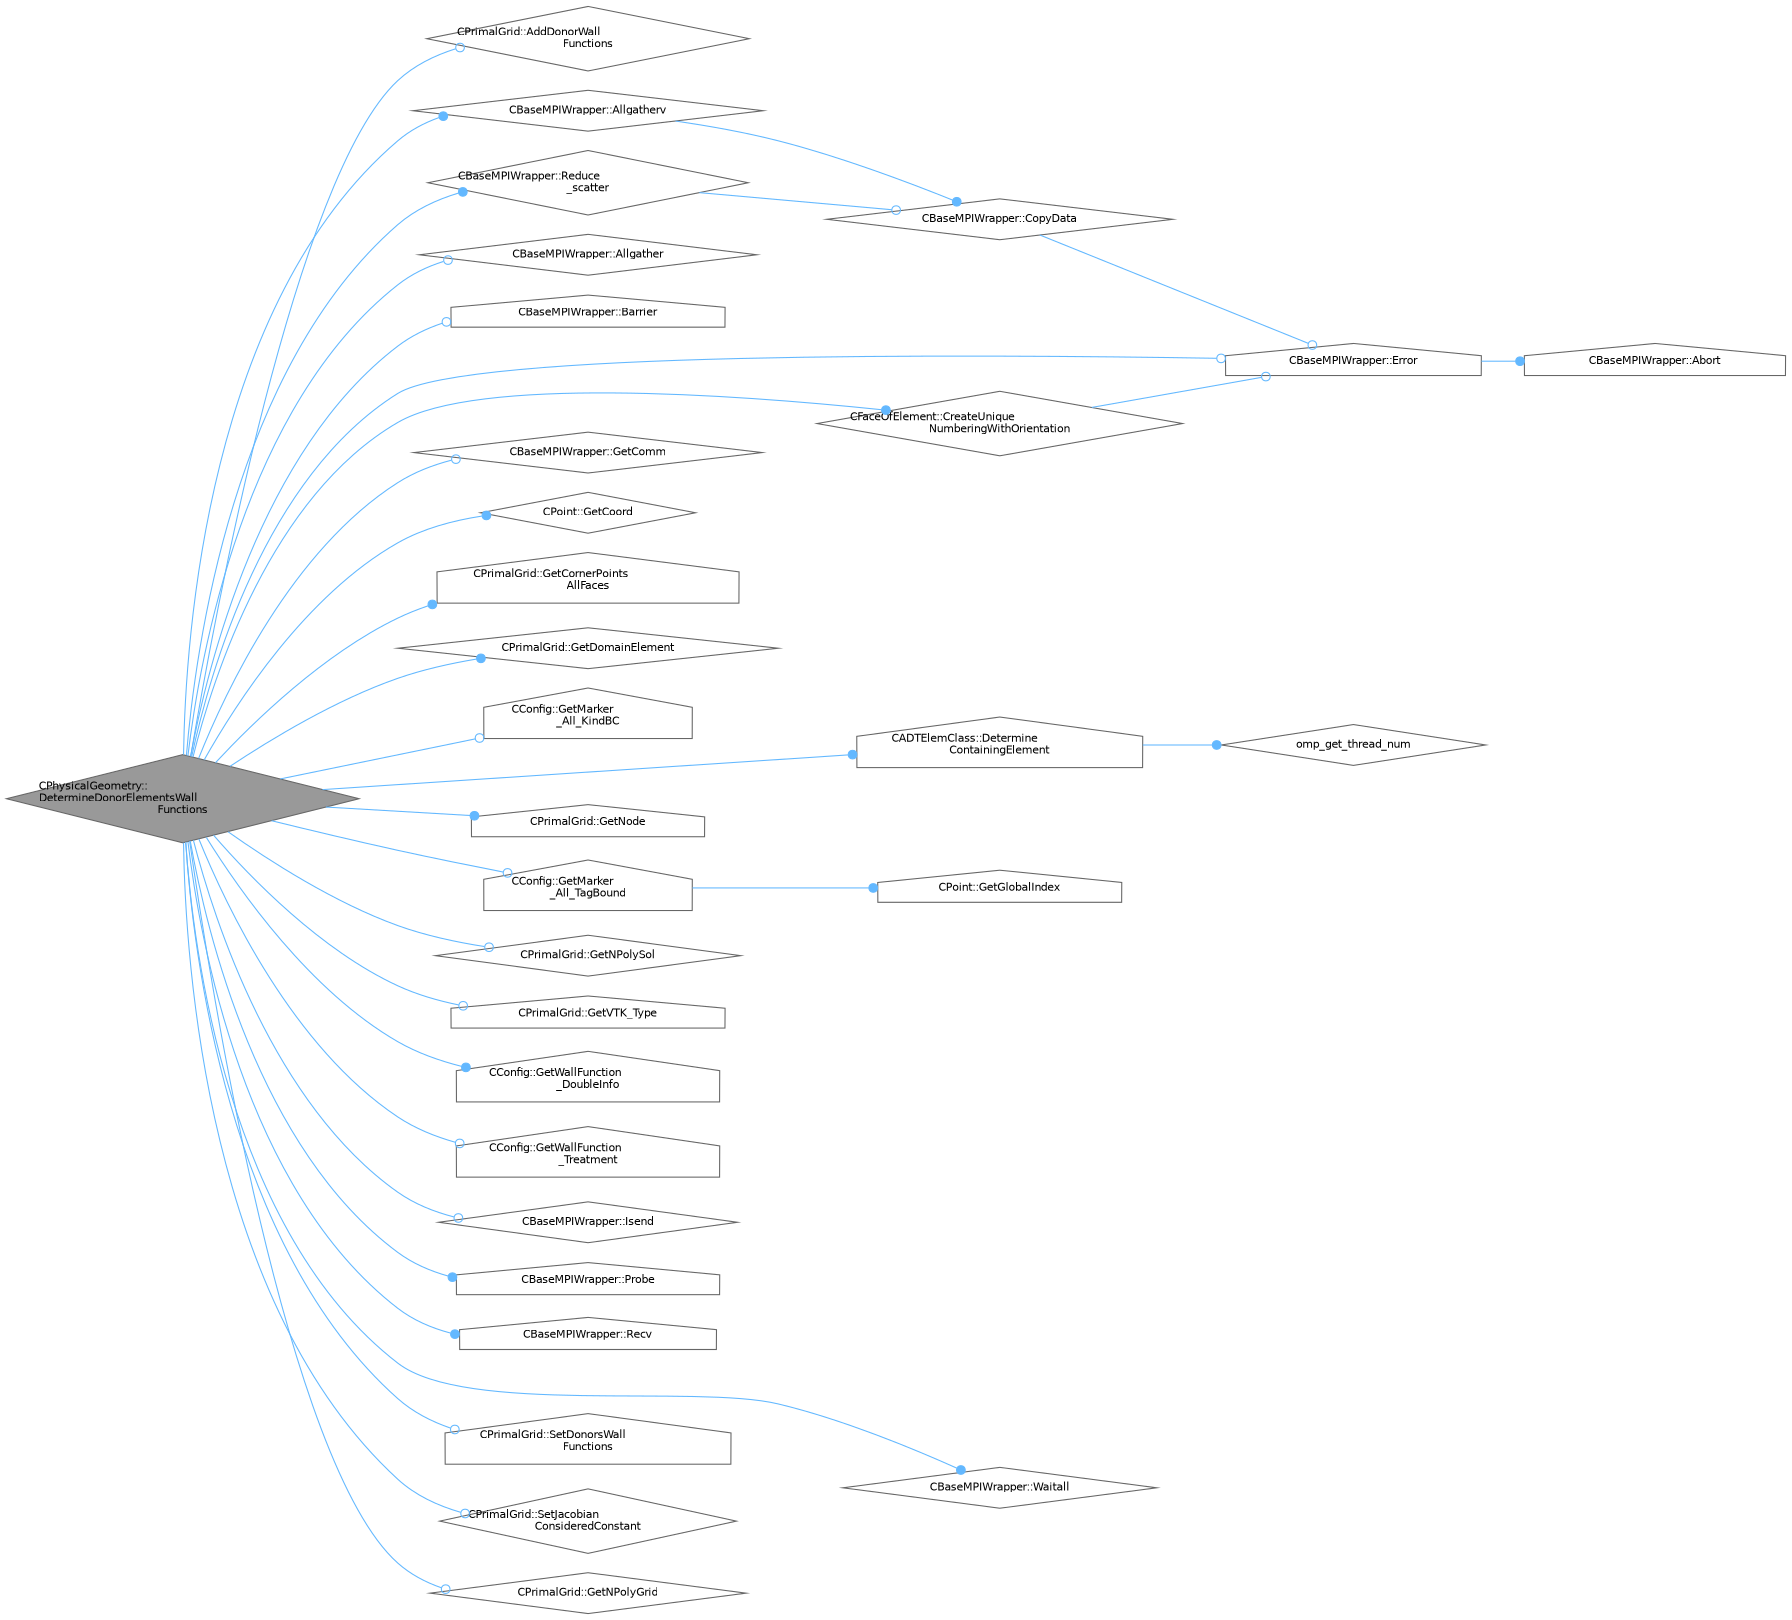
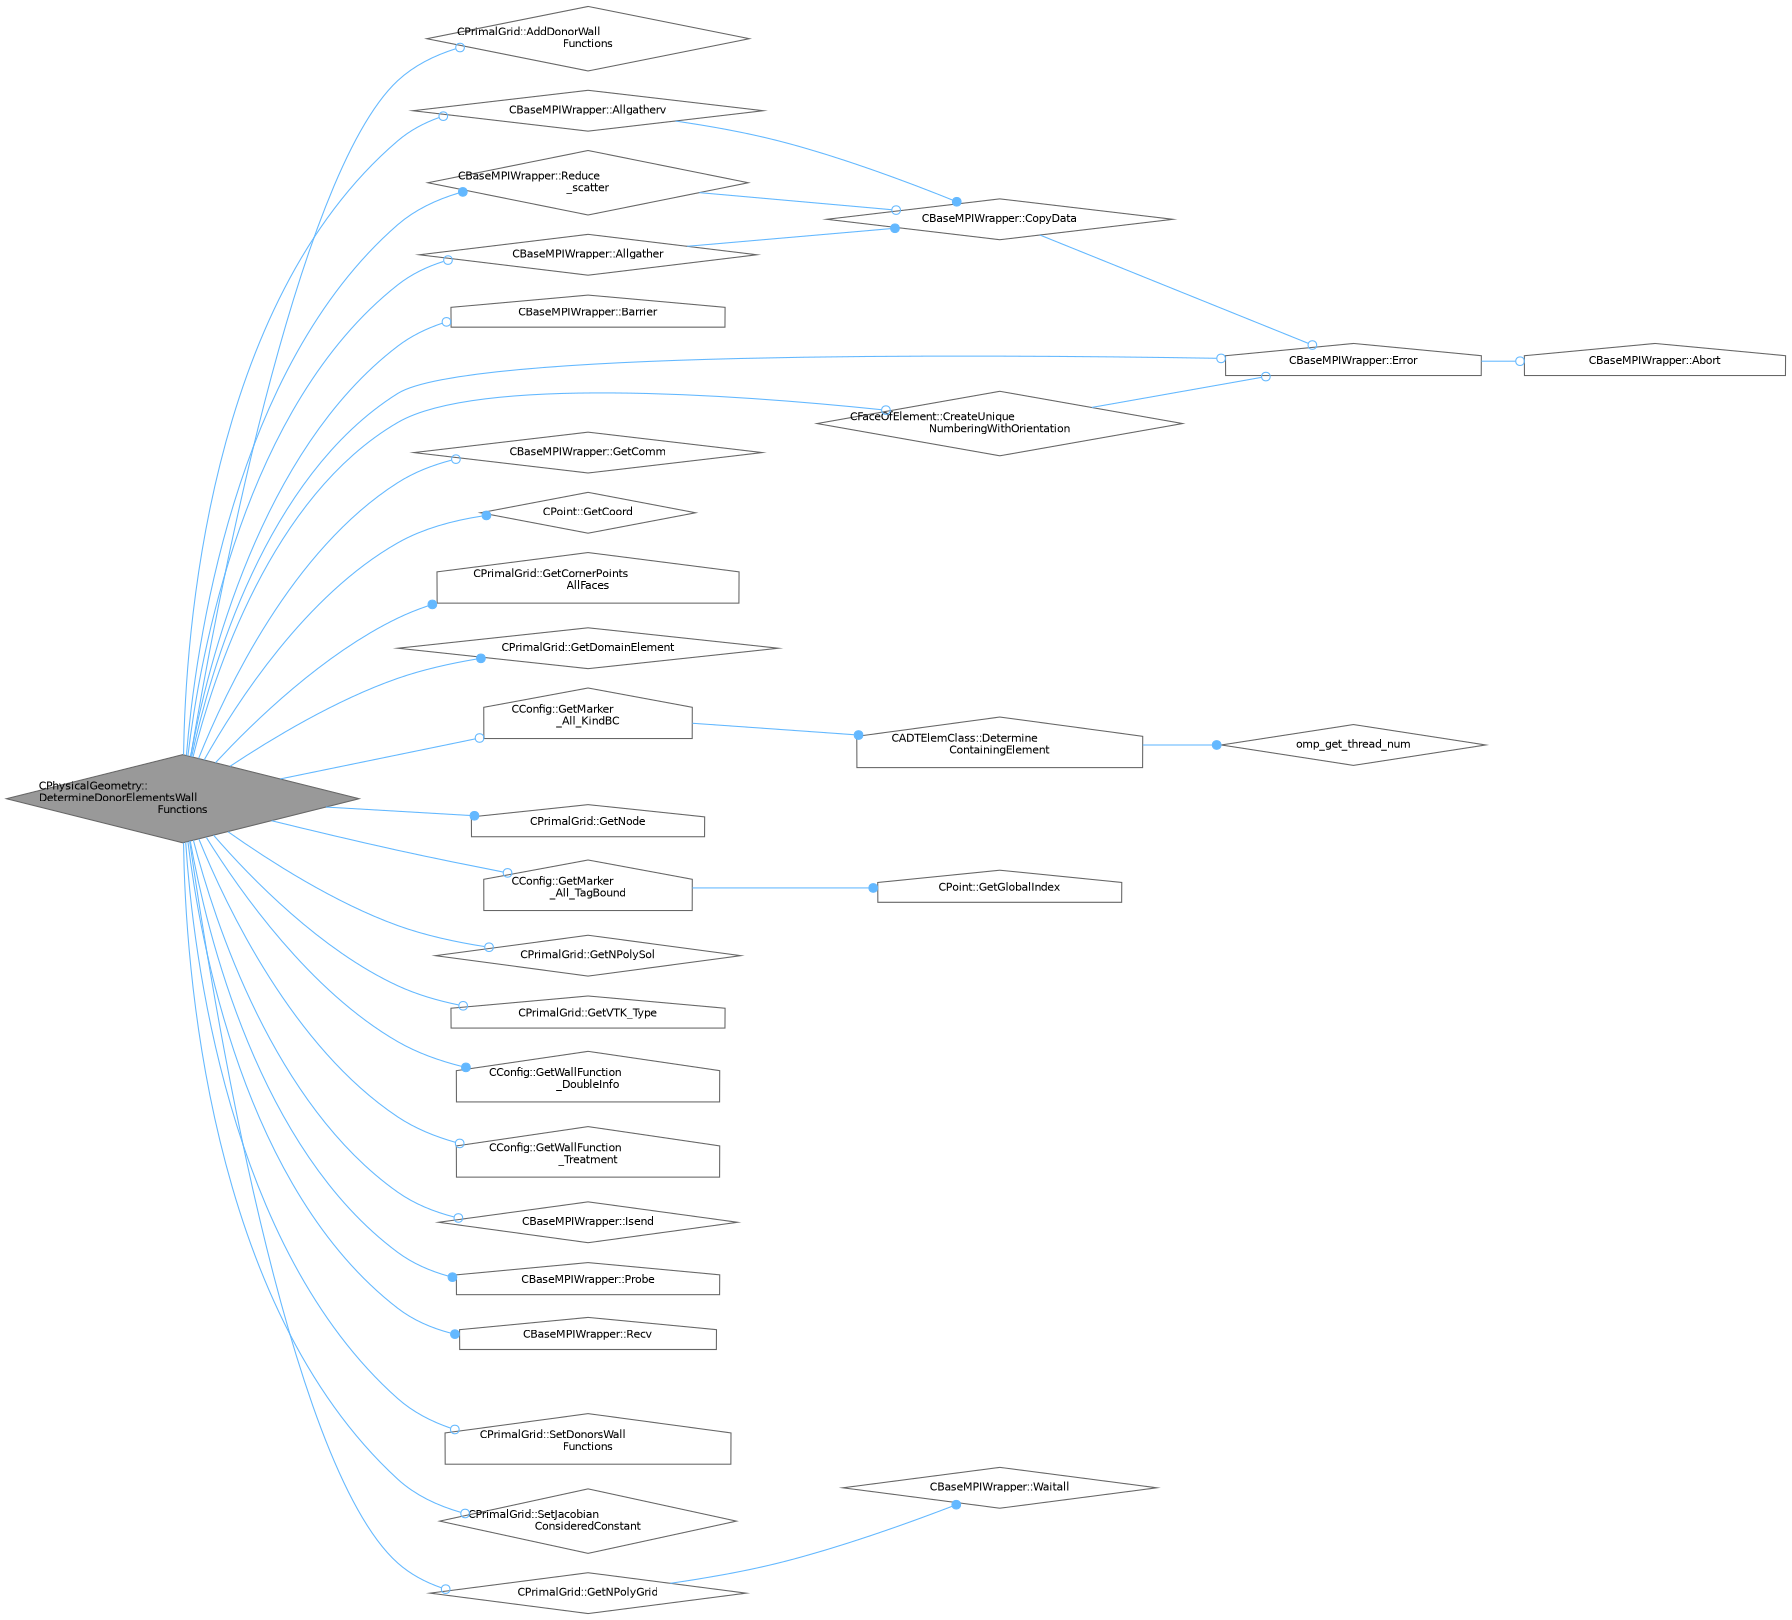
none -> (789, 237)
(1499, 361) -> (1499, 361)
(239, 403) -> (239, 403)
(438, 408) -> (438, 408)
(585, 772) -> (773, 729)
(397, 1362) -> (813, 1553)
